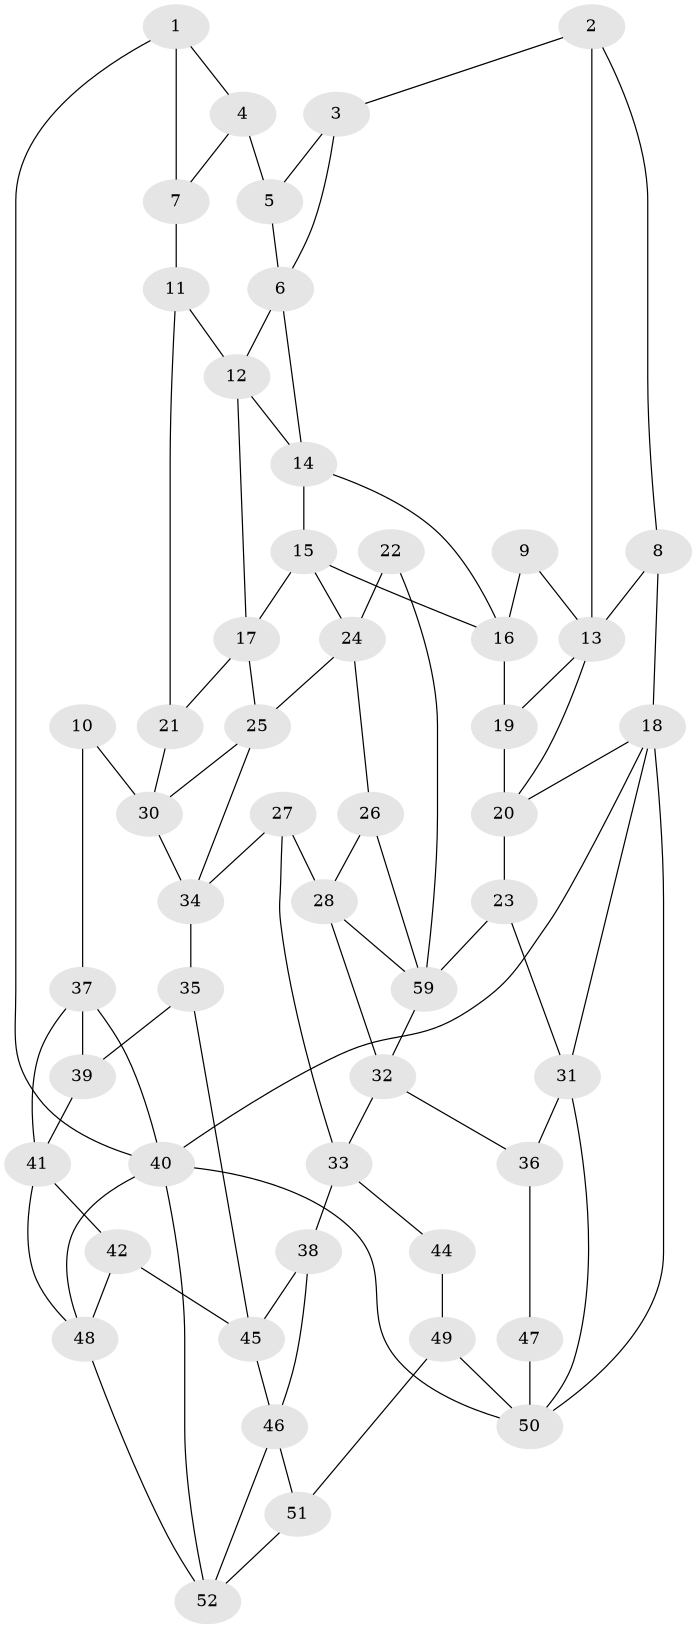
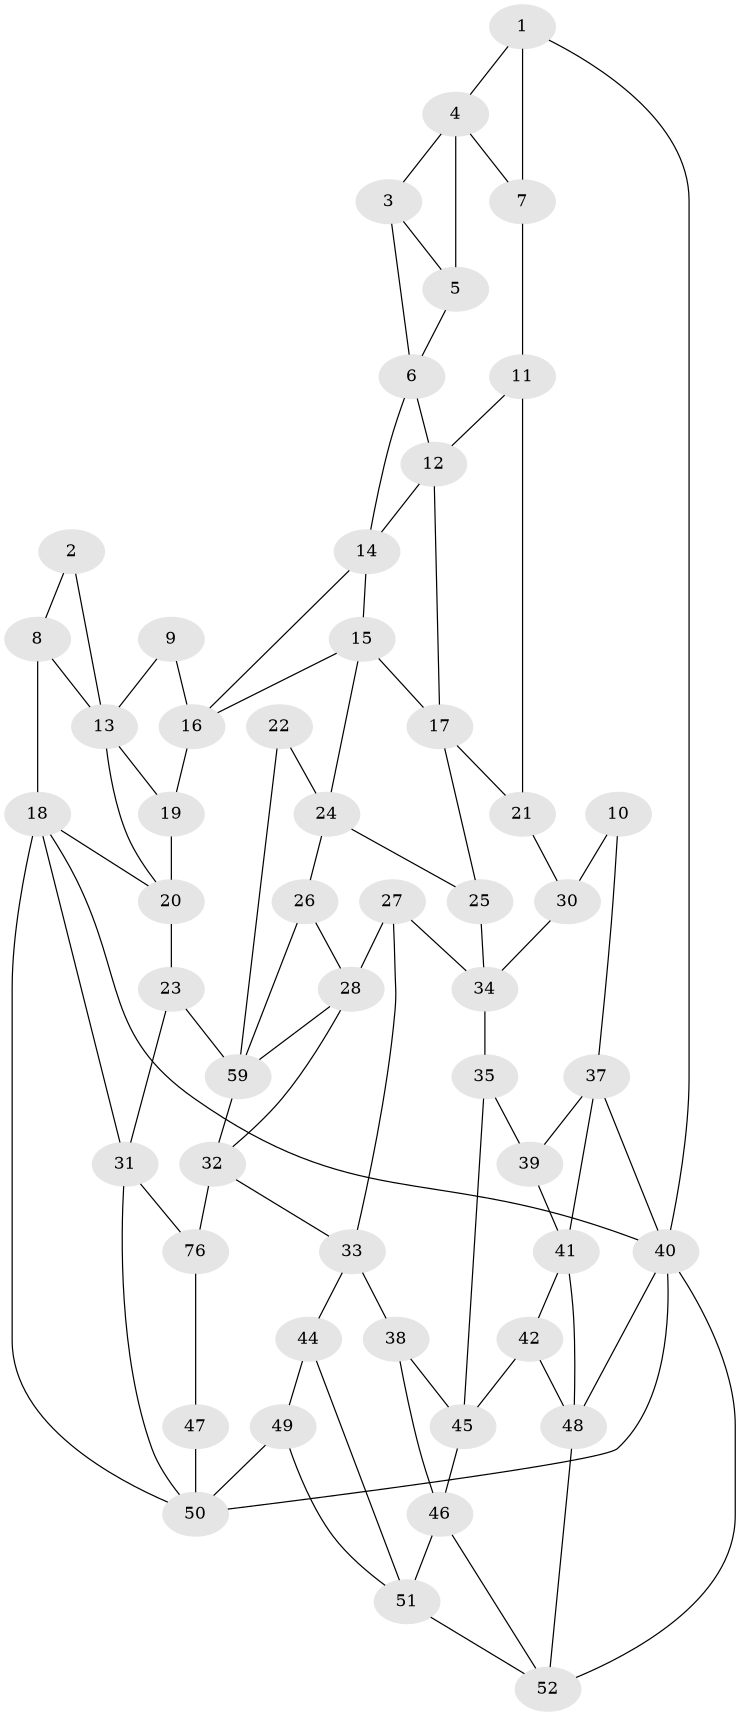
(464, 71) -> (422, 158)
(204, 770) -> none
(530, 1164) -> (196, 1252)
none -> (358, 1471)
